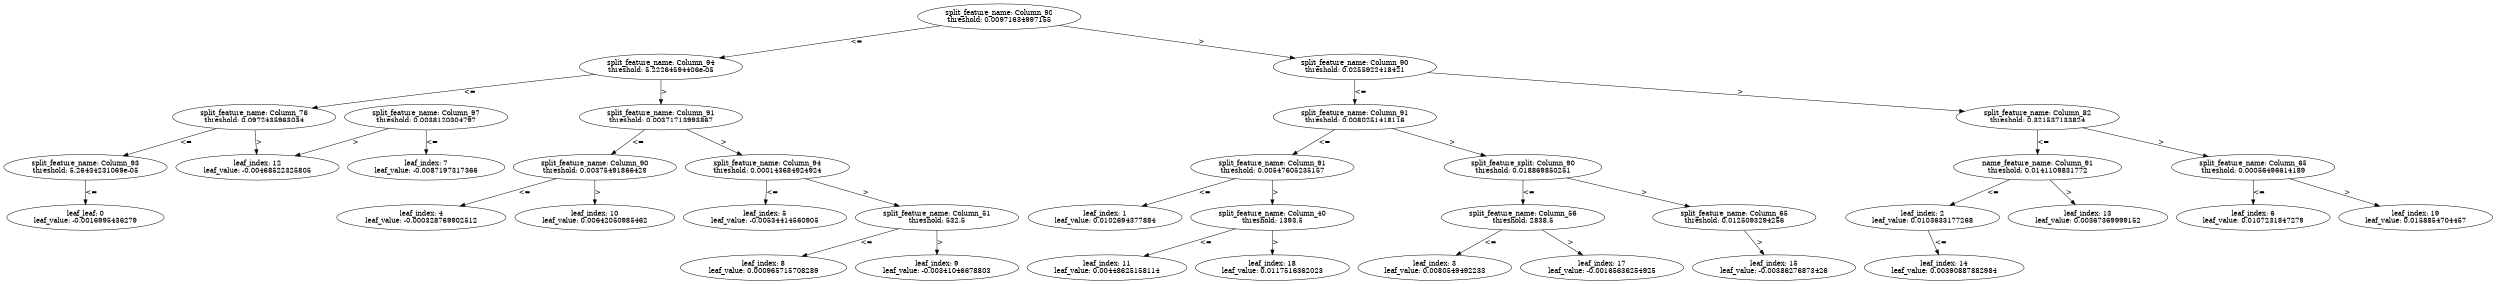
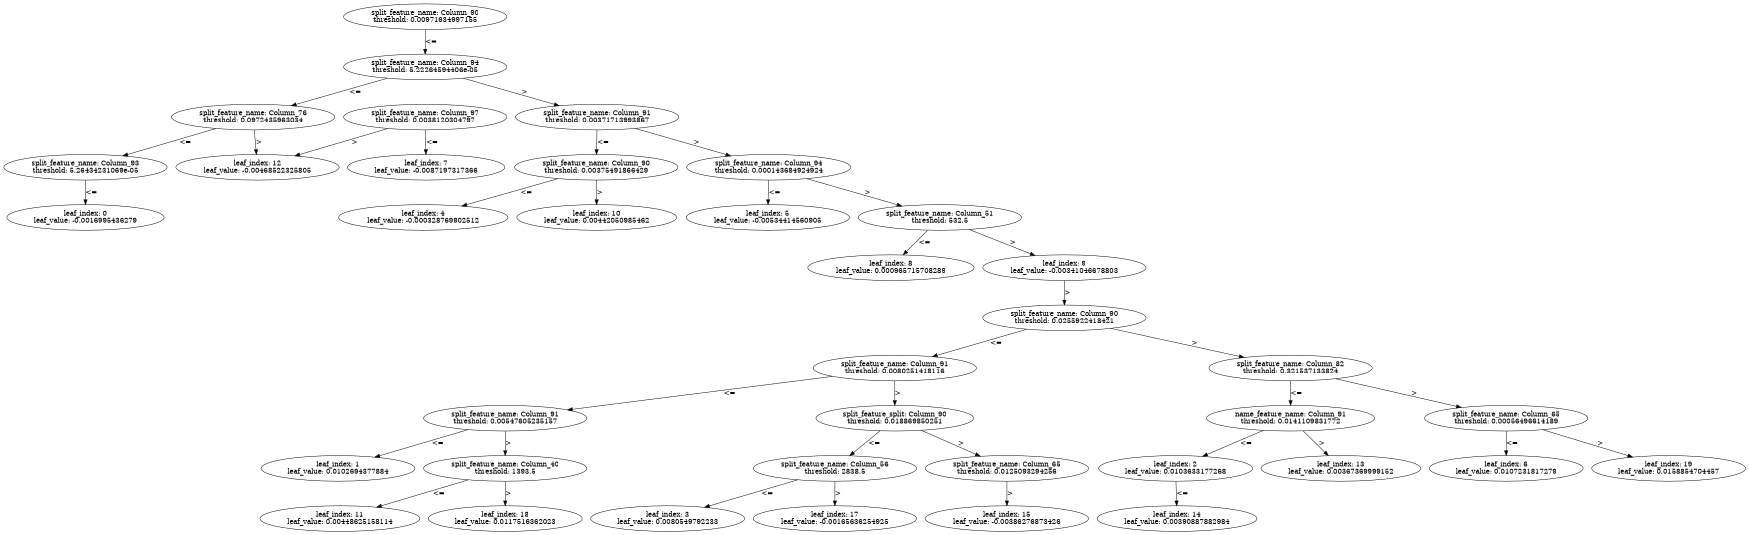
(1175, 41) -> (1064, 290)
(85, 217) -> (85, 217)
(595, 217) -> (597, 217)
(2253, 217) -> (1506, 468)
(1435, 268) -> (668, 519)
